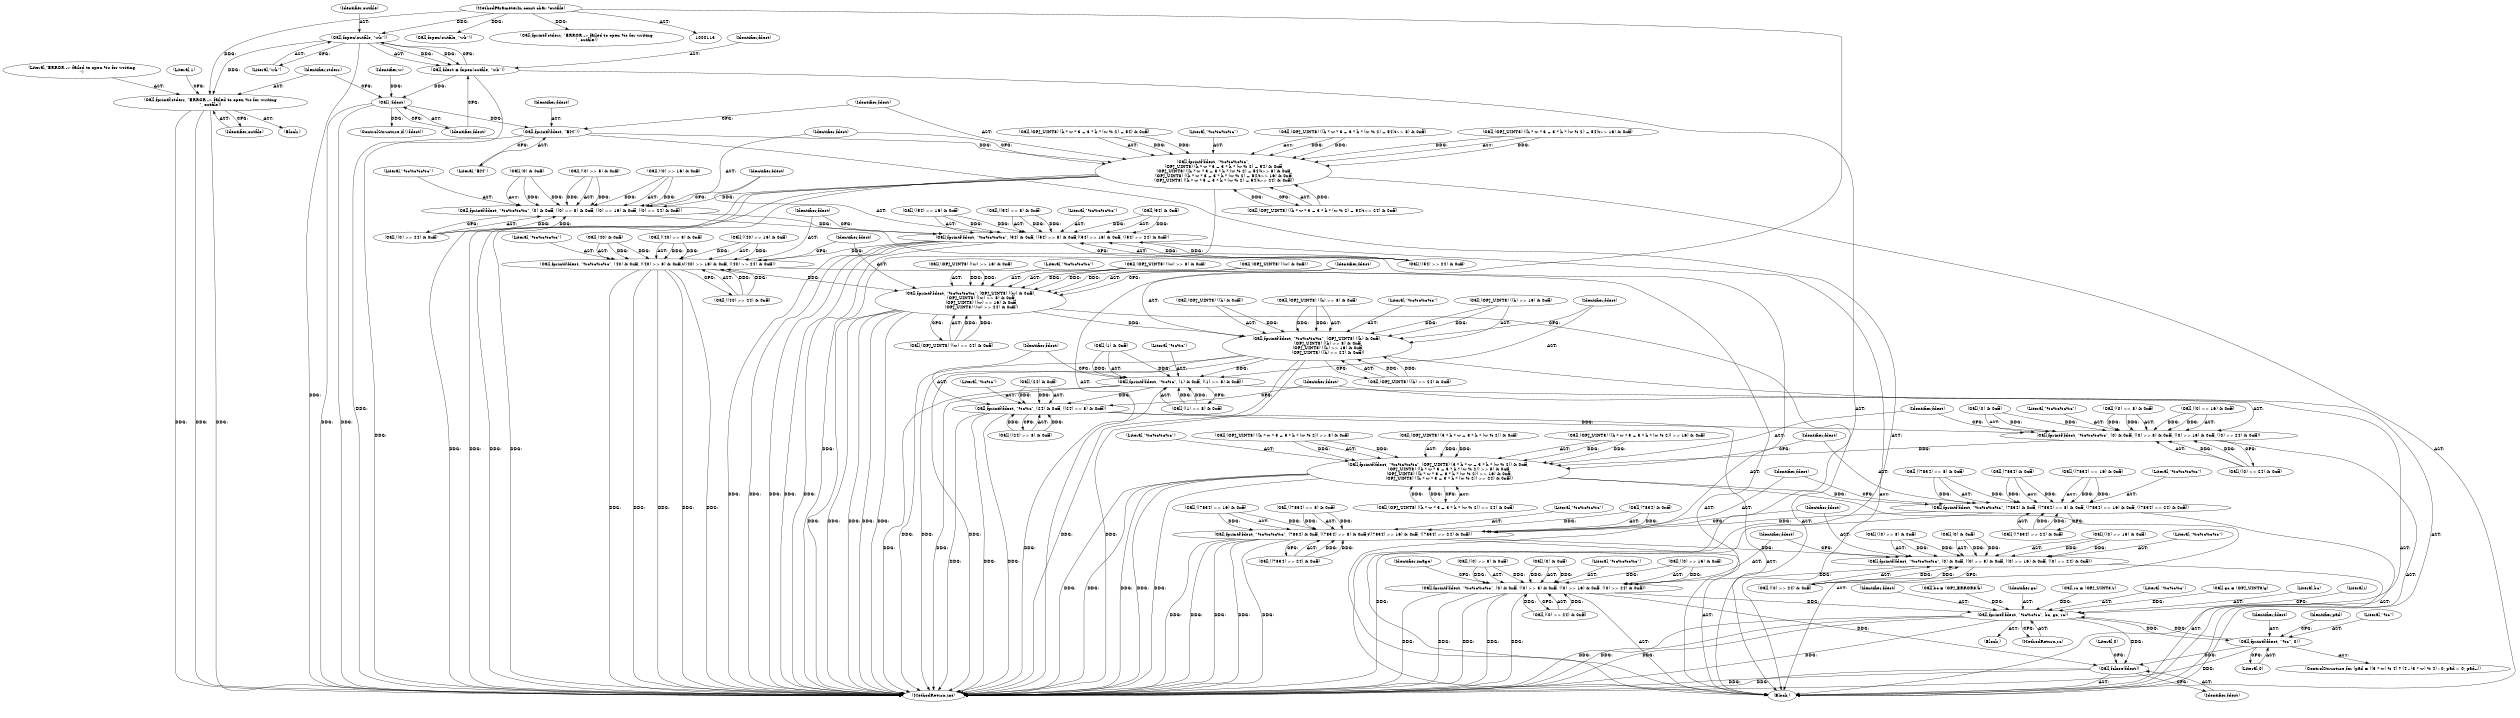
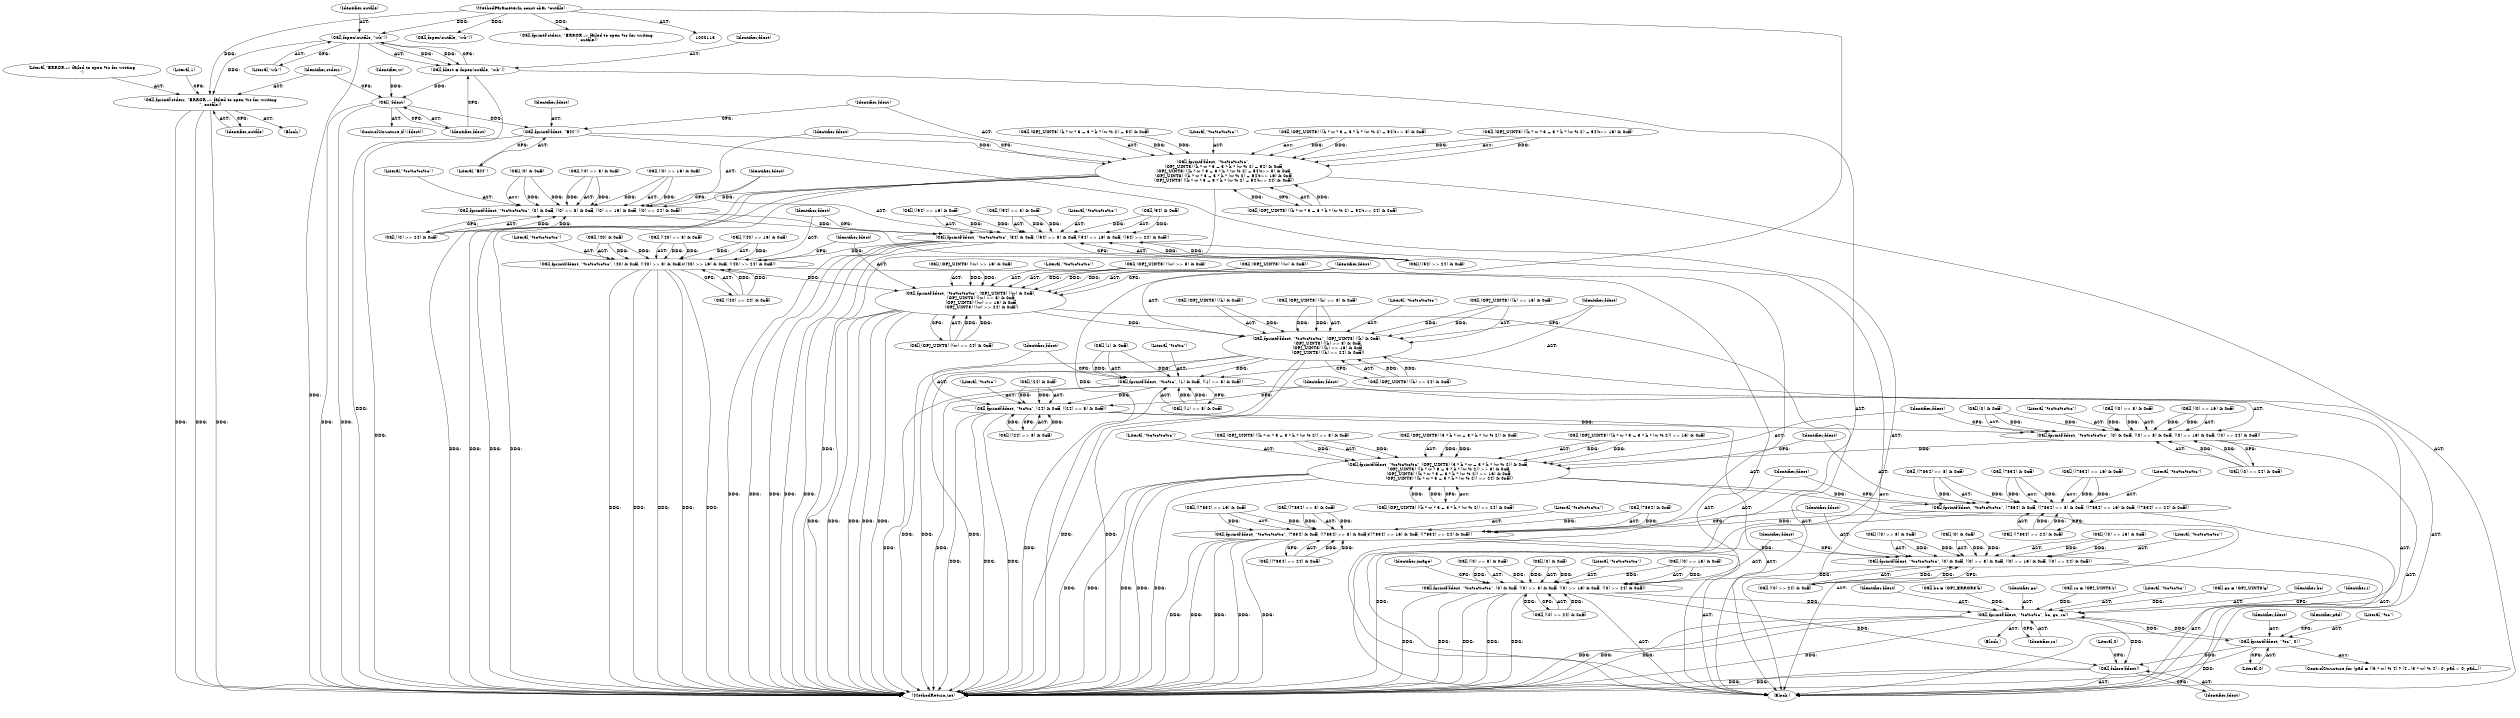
(398, 119) -> (398, 119)
(1086, 382) -> (1086, 382)
(2309, 588) -> (2309, 588)
(2357, 588) -> (2357, 588)
(2043, 642) -> (2043, 642)
